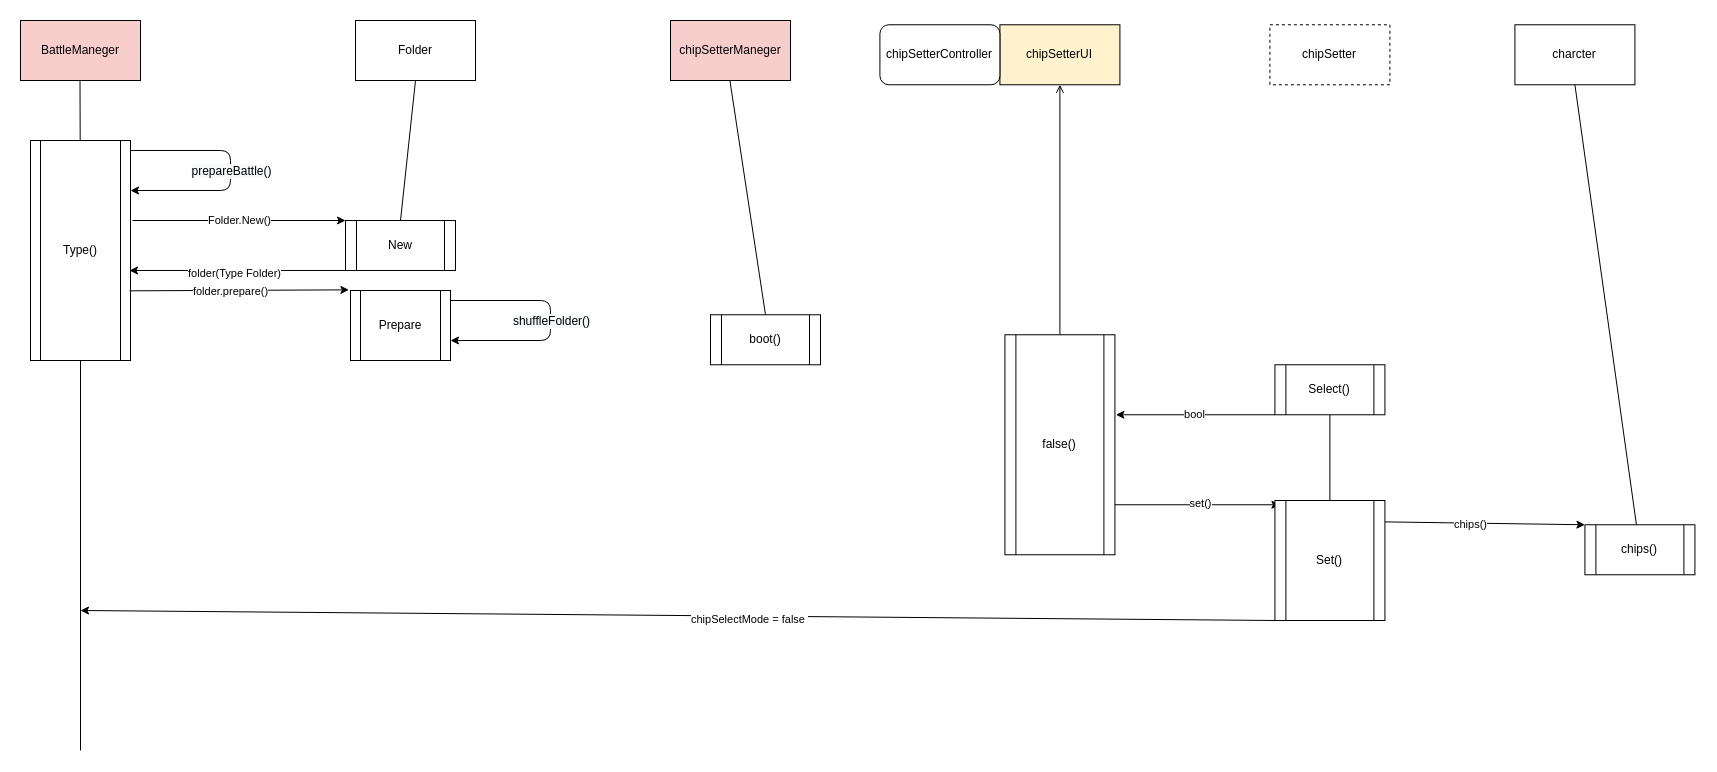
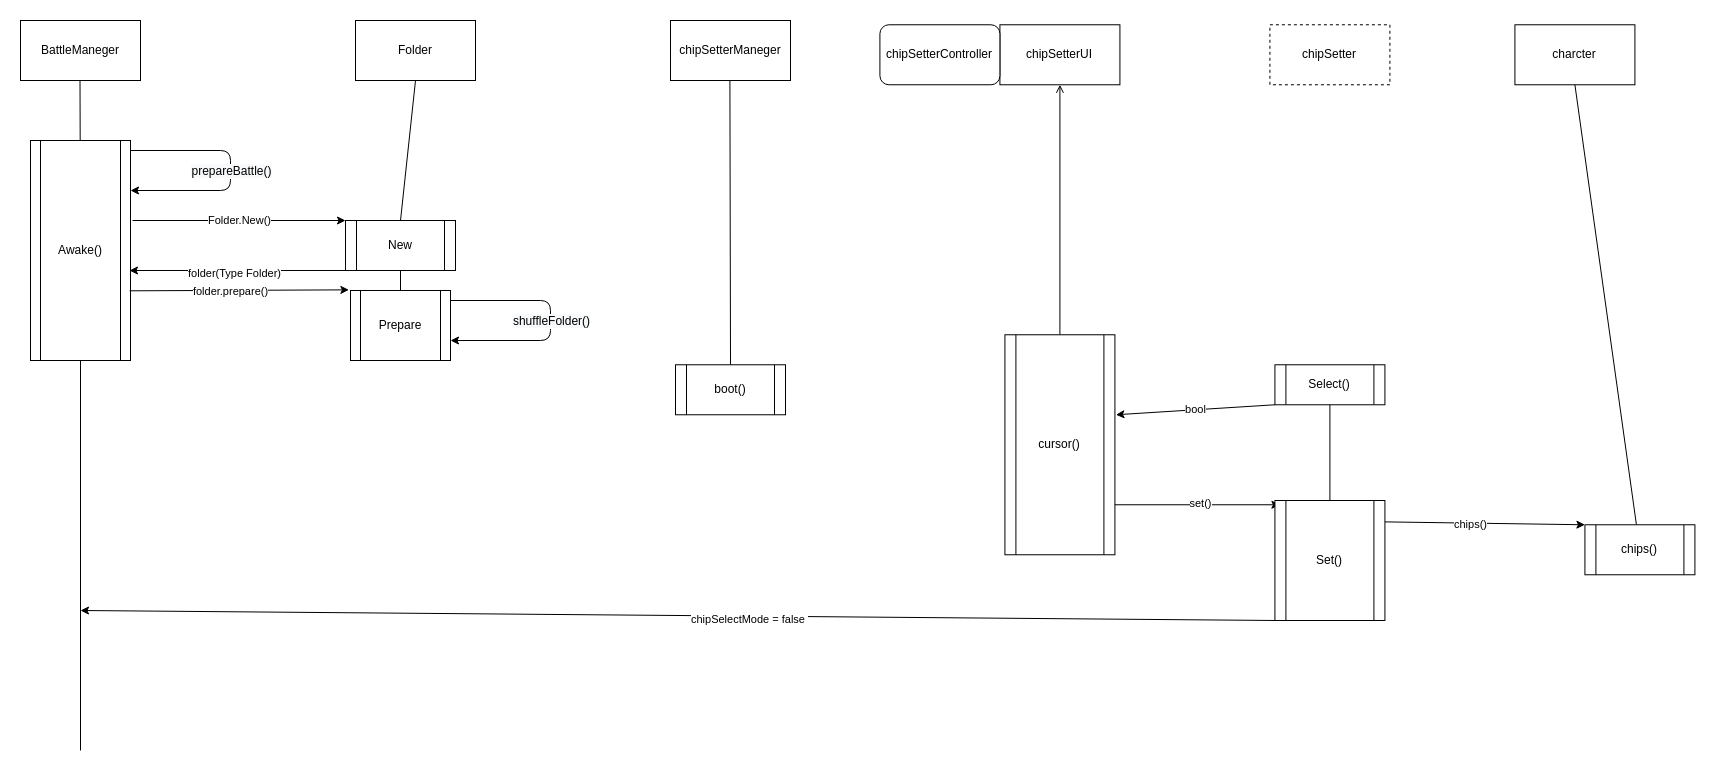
(81, 51) -> (81, 51)
(731, 51) -> (731, 51)
(1060, 55) -> (1060, 55)
(81, 251) -> (81, 251)
none -> (401, 281)
(766, 340) -> (731, 390)
(1330, 390) -> (1330, 385)
(1060, 445) -> (1060, 445)
